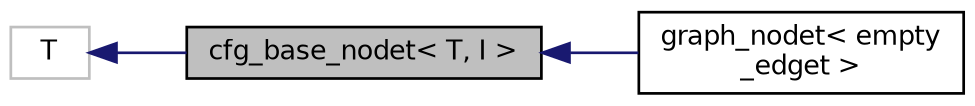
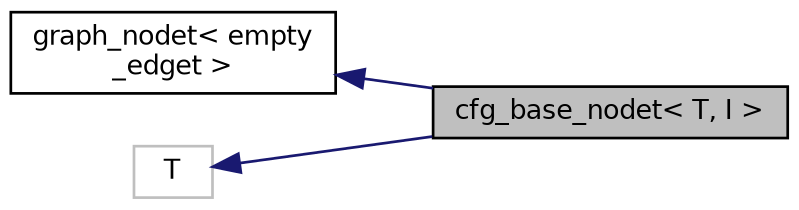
(604, 53) -> (398, 83)
